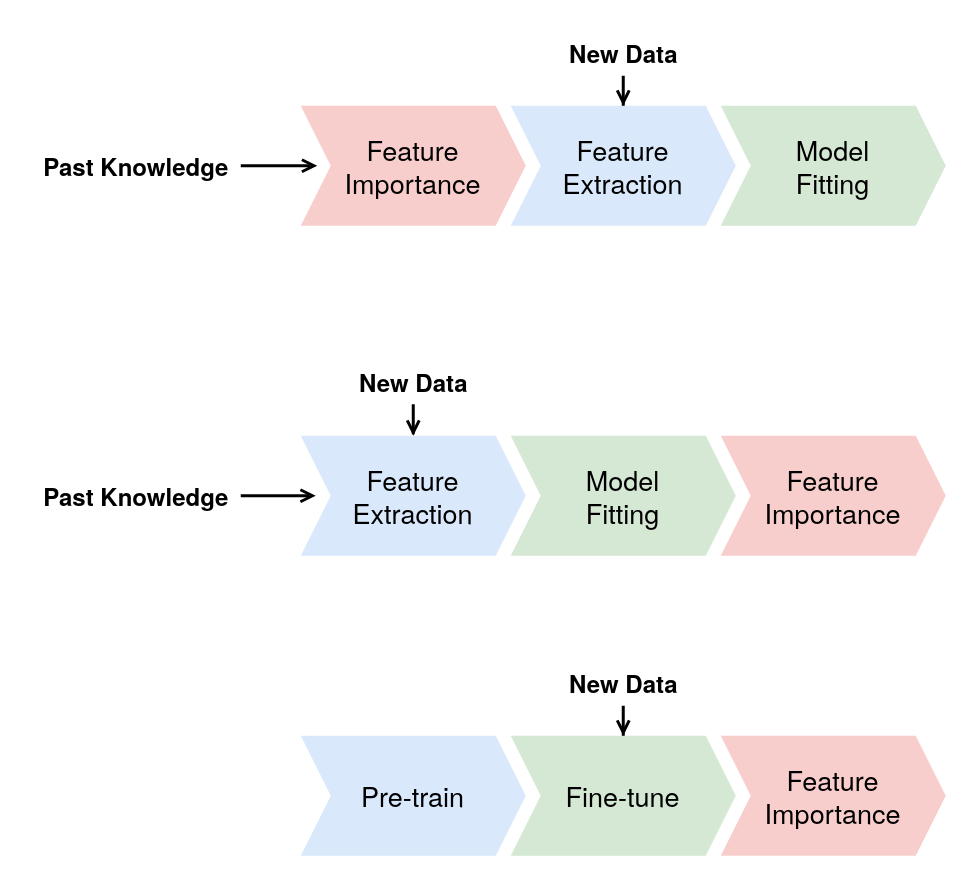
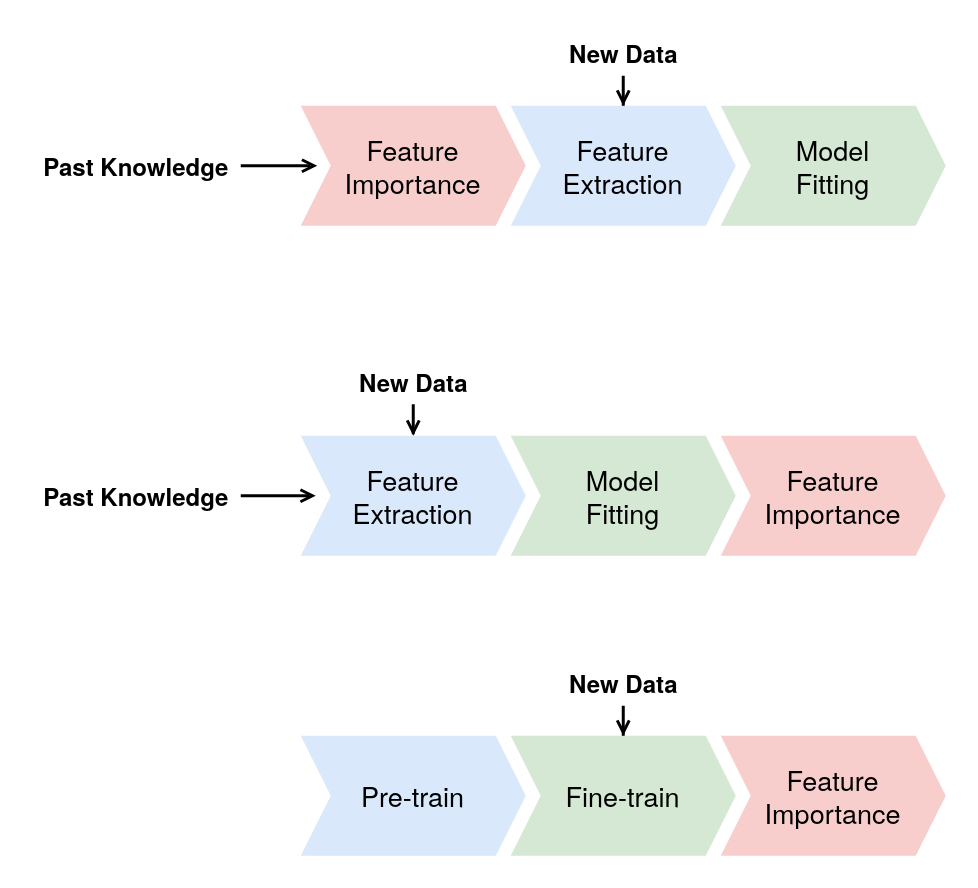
(623, 796) -> (623, 796)
